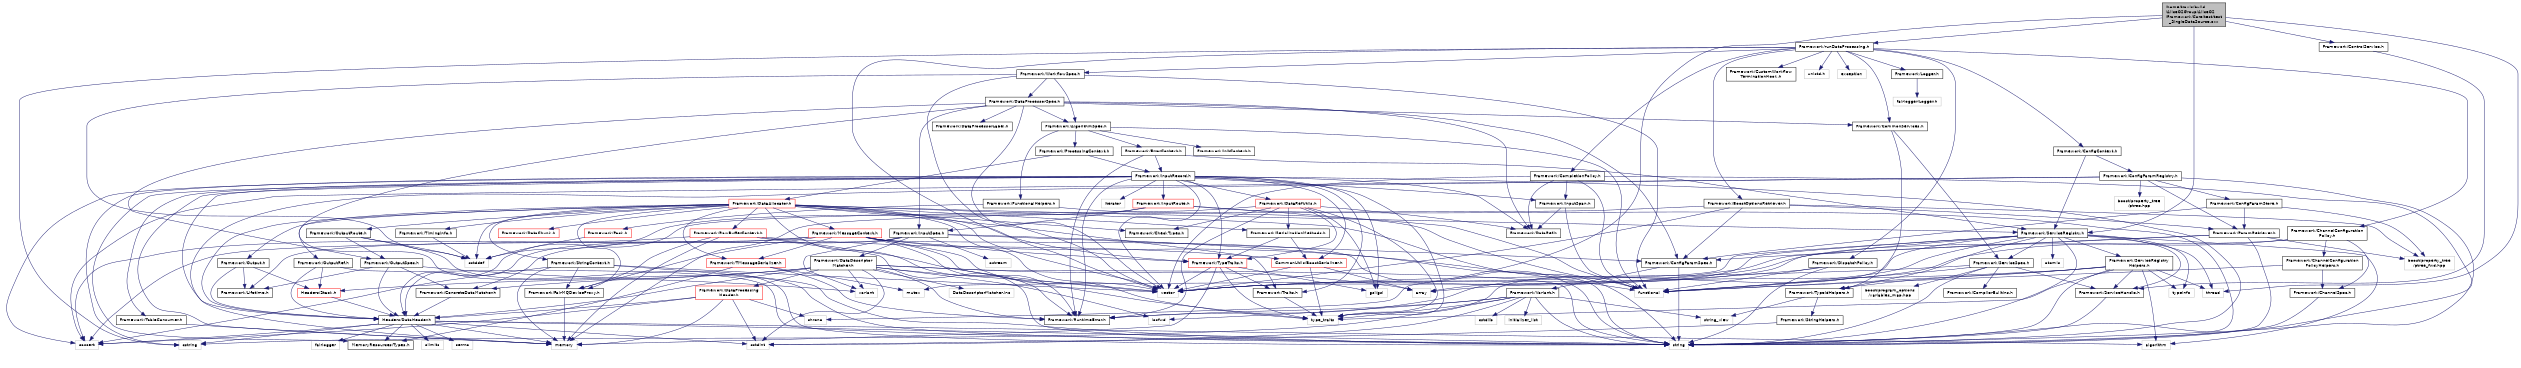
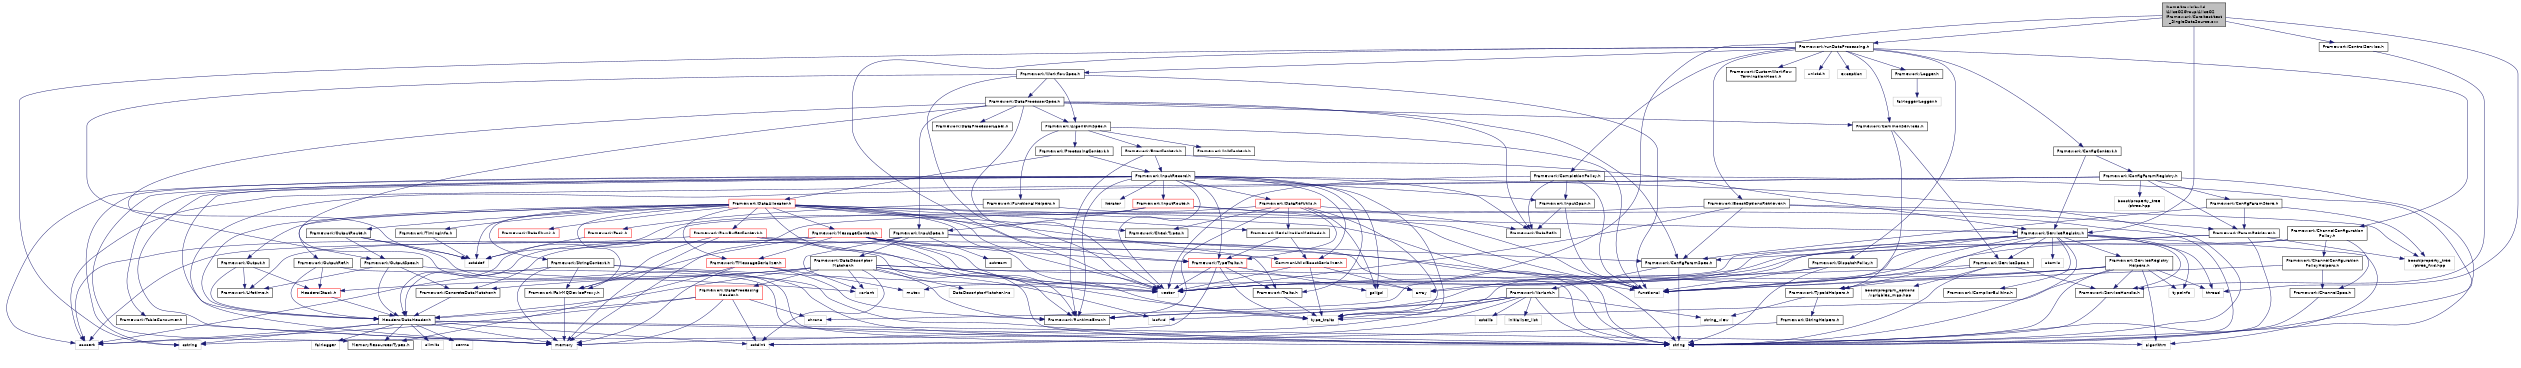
(998, 263) -> (998, 263)
(1989, 281) -> (2045, 279)
none -> (661, 310)
